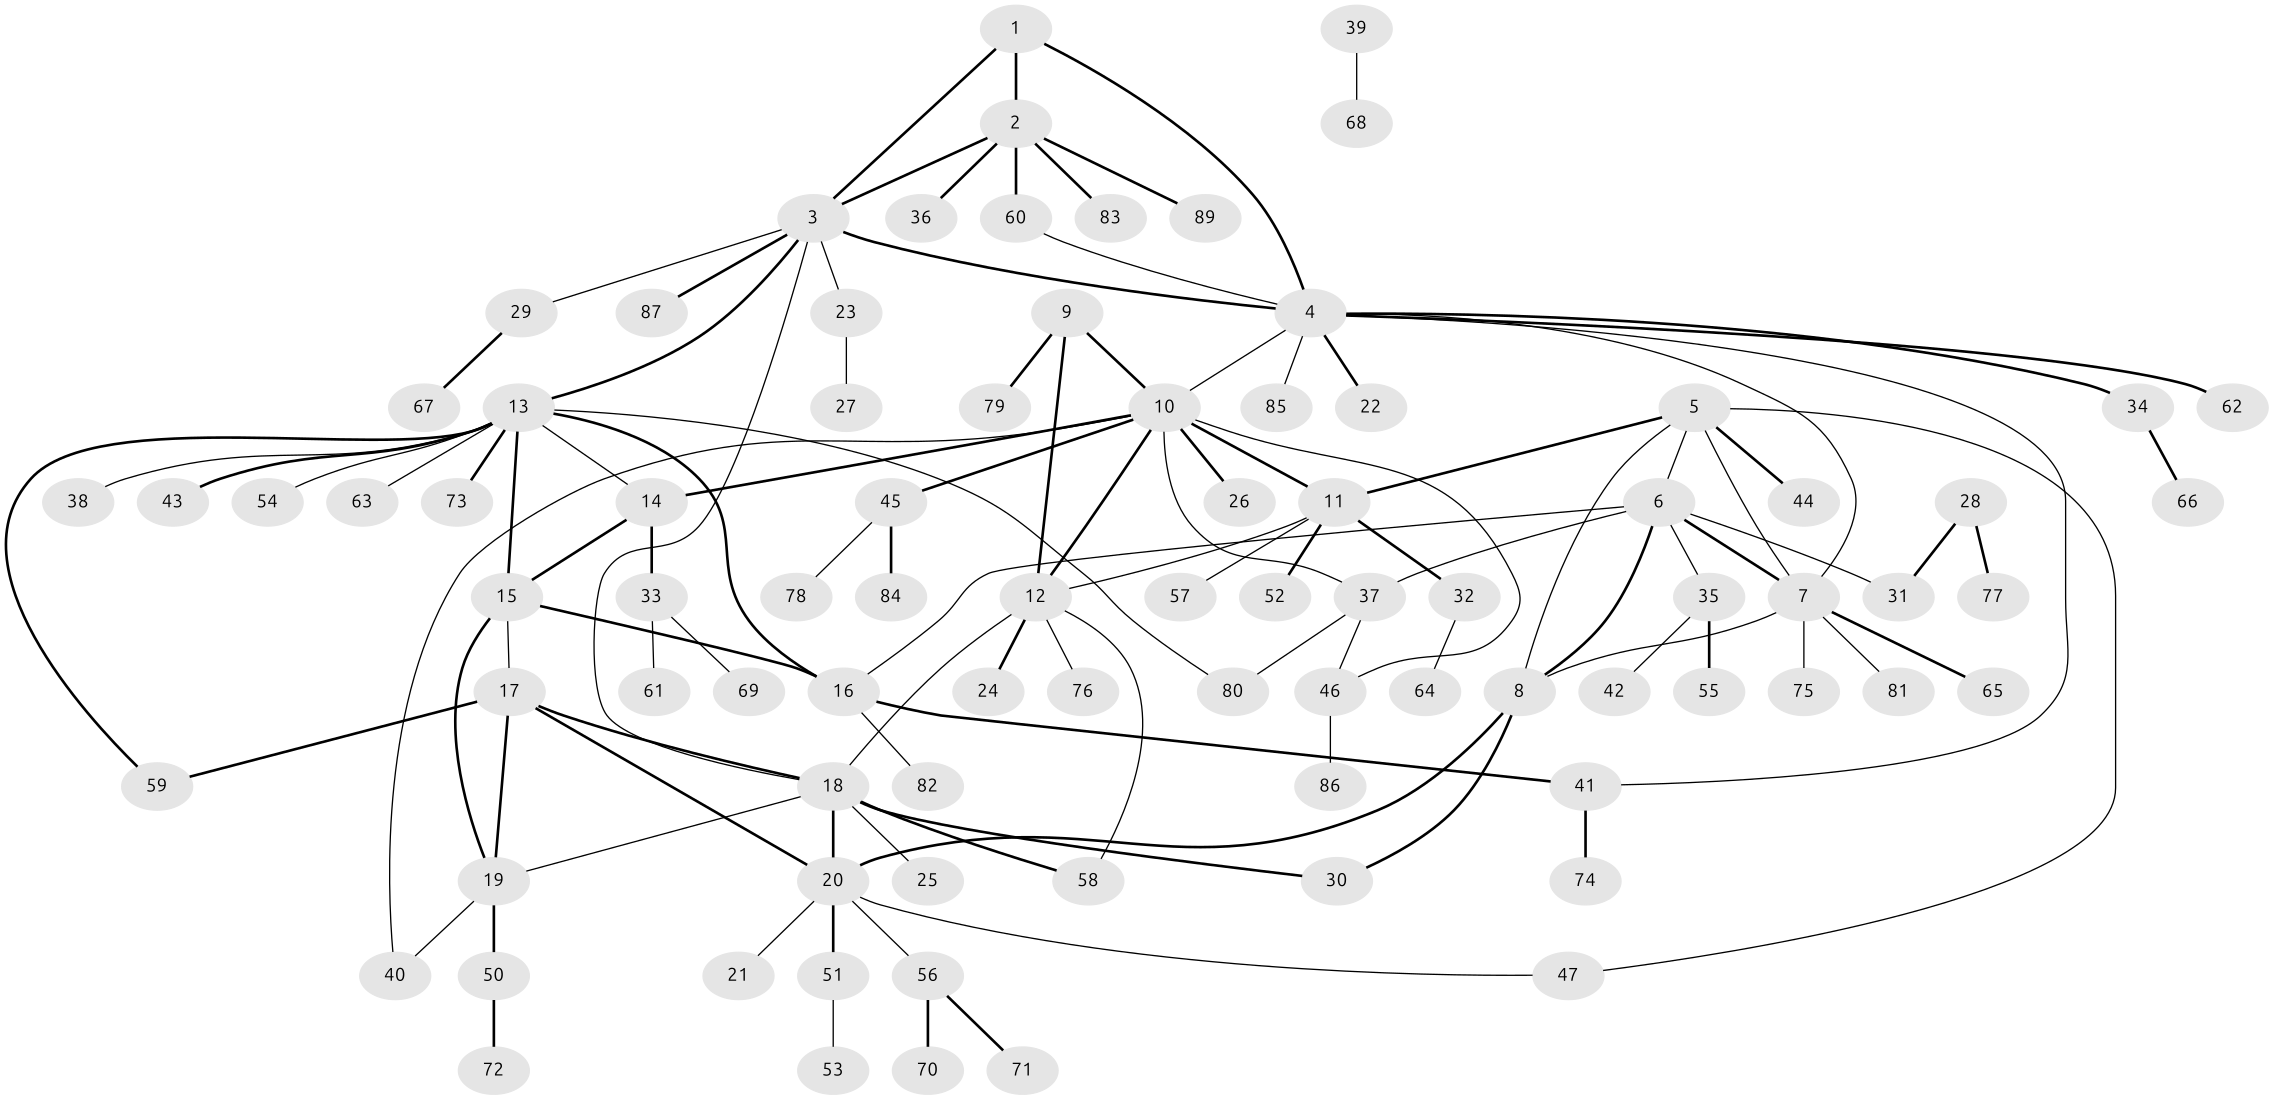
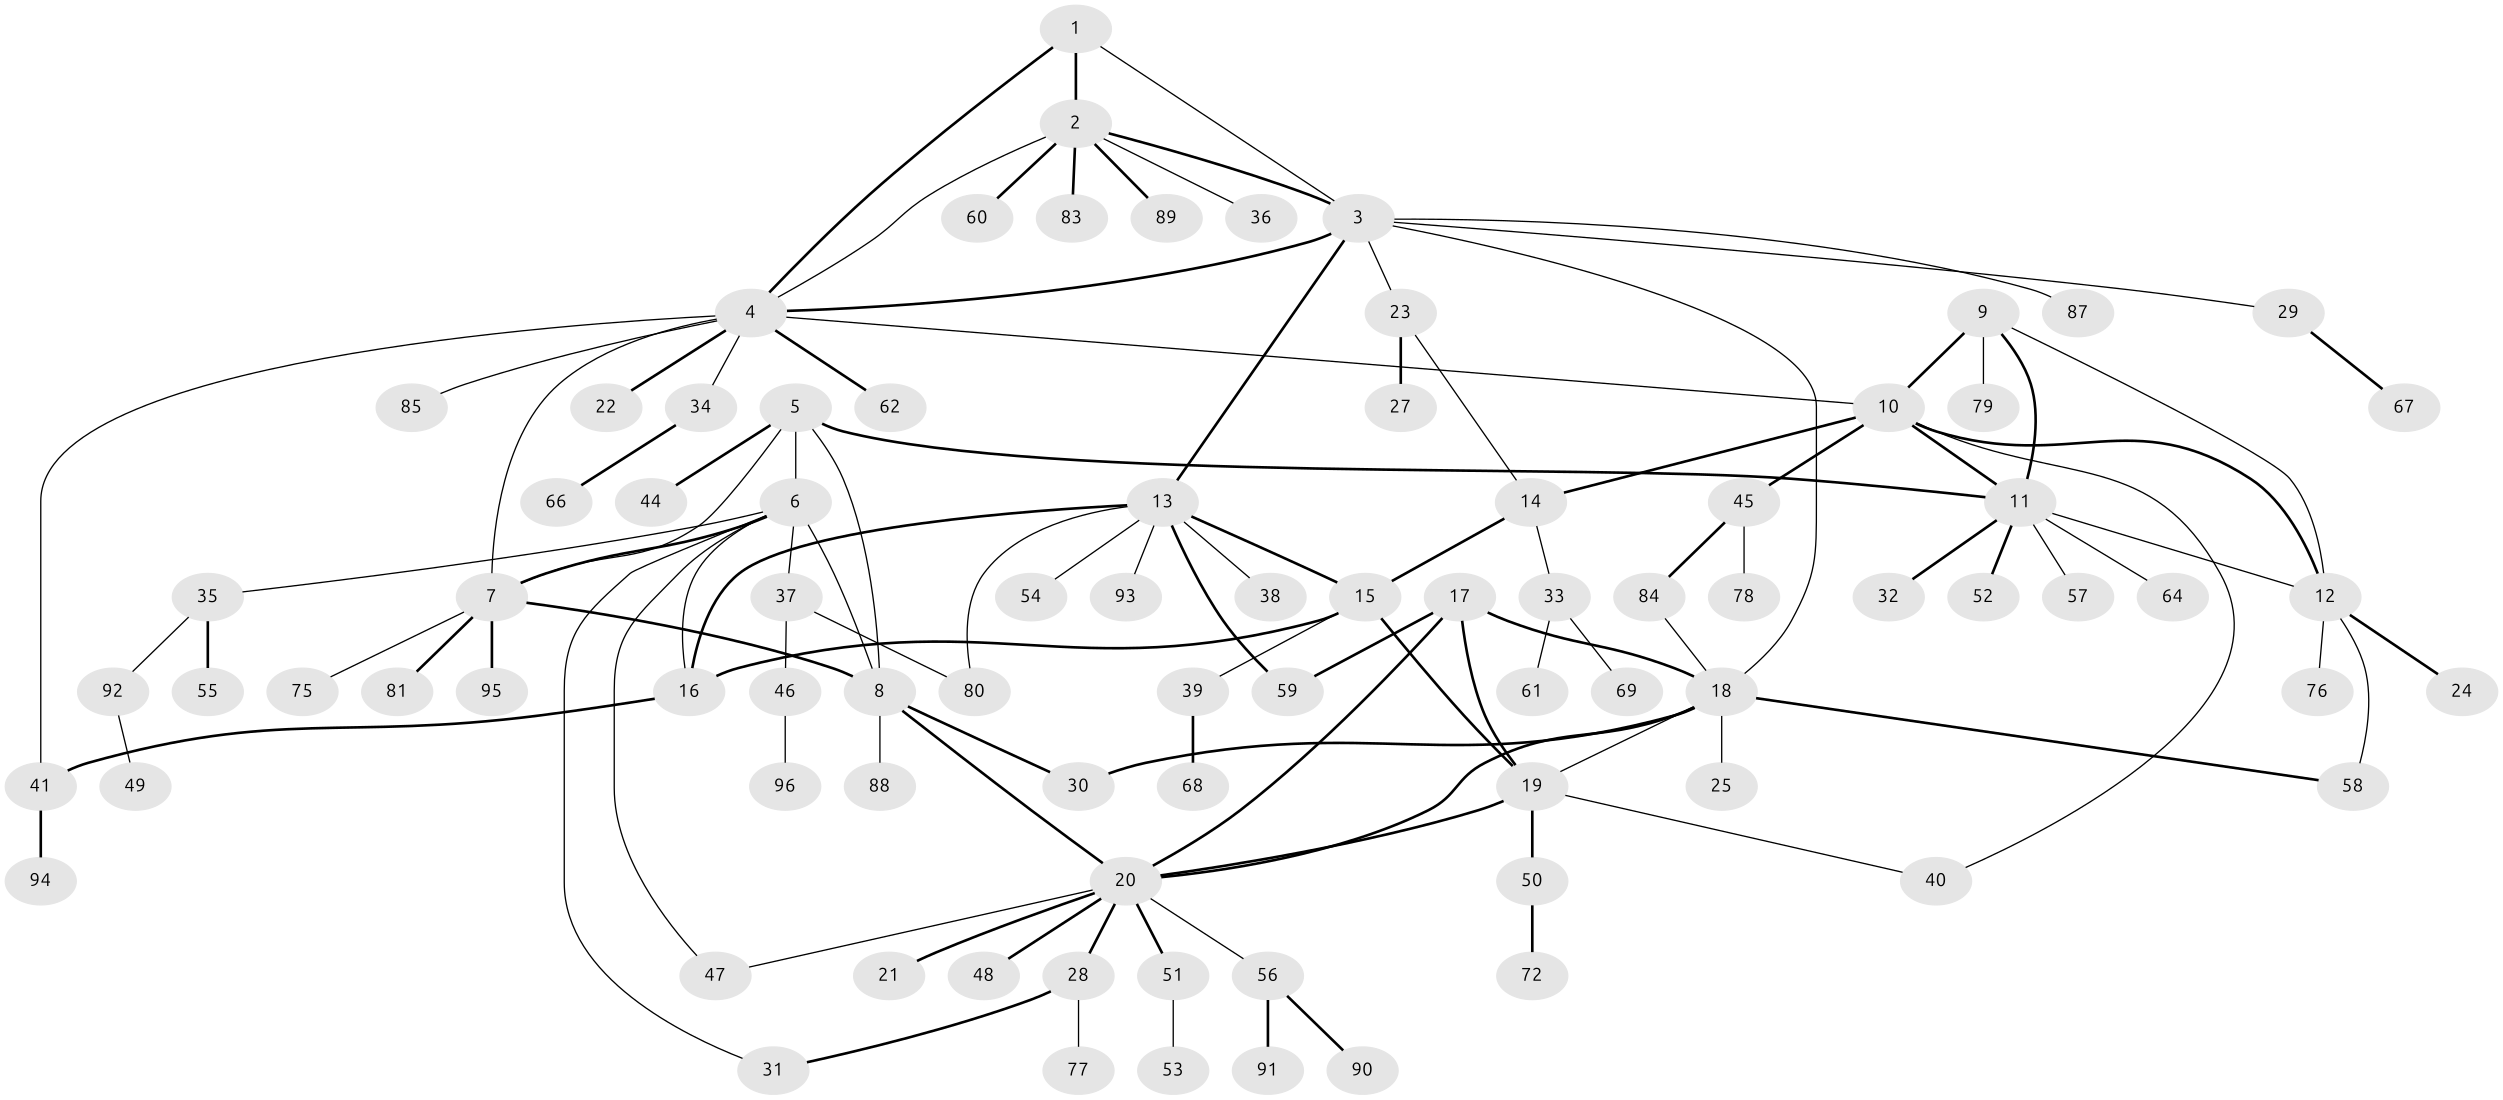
(1357, 76) -> (1193, 739)
(915, 124) -> (1217, 124)
(969, 171) -> (1169, 171)
(733, 266) -> (1726, 235)
(1159, 273) -> (908, 210)
(1731, 329) -> (726, 360)
(1031, 360) -> (1983, 361)
(846, 361) -> (1401, 358)
none -> (2034, 403)
(585, 455) -> (1466, 408)
(1051, 461) -> (2198, 422)
(173, 502) -> none
(362, 502) -> (1126, 597)
(457, 502) -> none
(1240, 502) -> none
(1459, 504) -> none
(1201, 534) -> none
(1982, 550) -> (1079, 1023)
(652, 556) -> (1543, 550)
(1613, 611) -> (844, 595)
(1679, 641) -> (692, 631)
(1851, 644) -> (445, 644)
(508, 645) -> (1279, 645)
(1445, 645) -> (2096, 550)
(925, 683) -> (1686, 644)
(1615, 692) -> (113, 692)
(1993, 692) -> (492, 692)
(2116, 739) -> (614, 726)
none -> (135, 787)
none -> (880, 787)
(928, 787) -> none
(1330, 787) -> (785, 787)
none -> (1402, 831)
(1586, 881) -> (41, 881)
(786, 928) -> (1005, 925)
none -> (1102, 929)
none -> (984, 976)
(928, 1071) -> (1363, 1071)
(1023, 1071) -> (1268, 1071)
